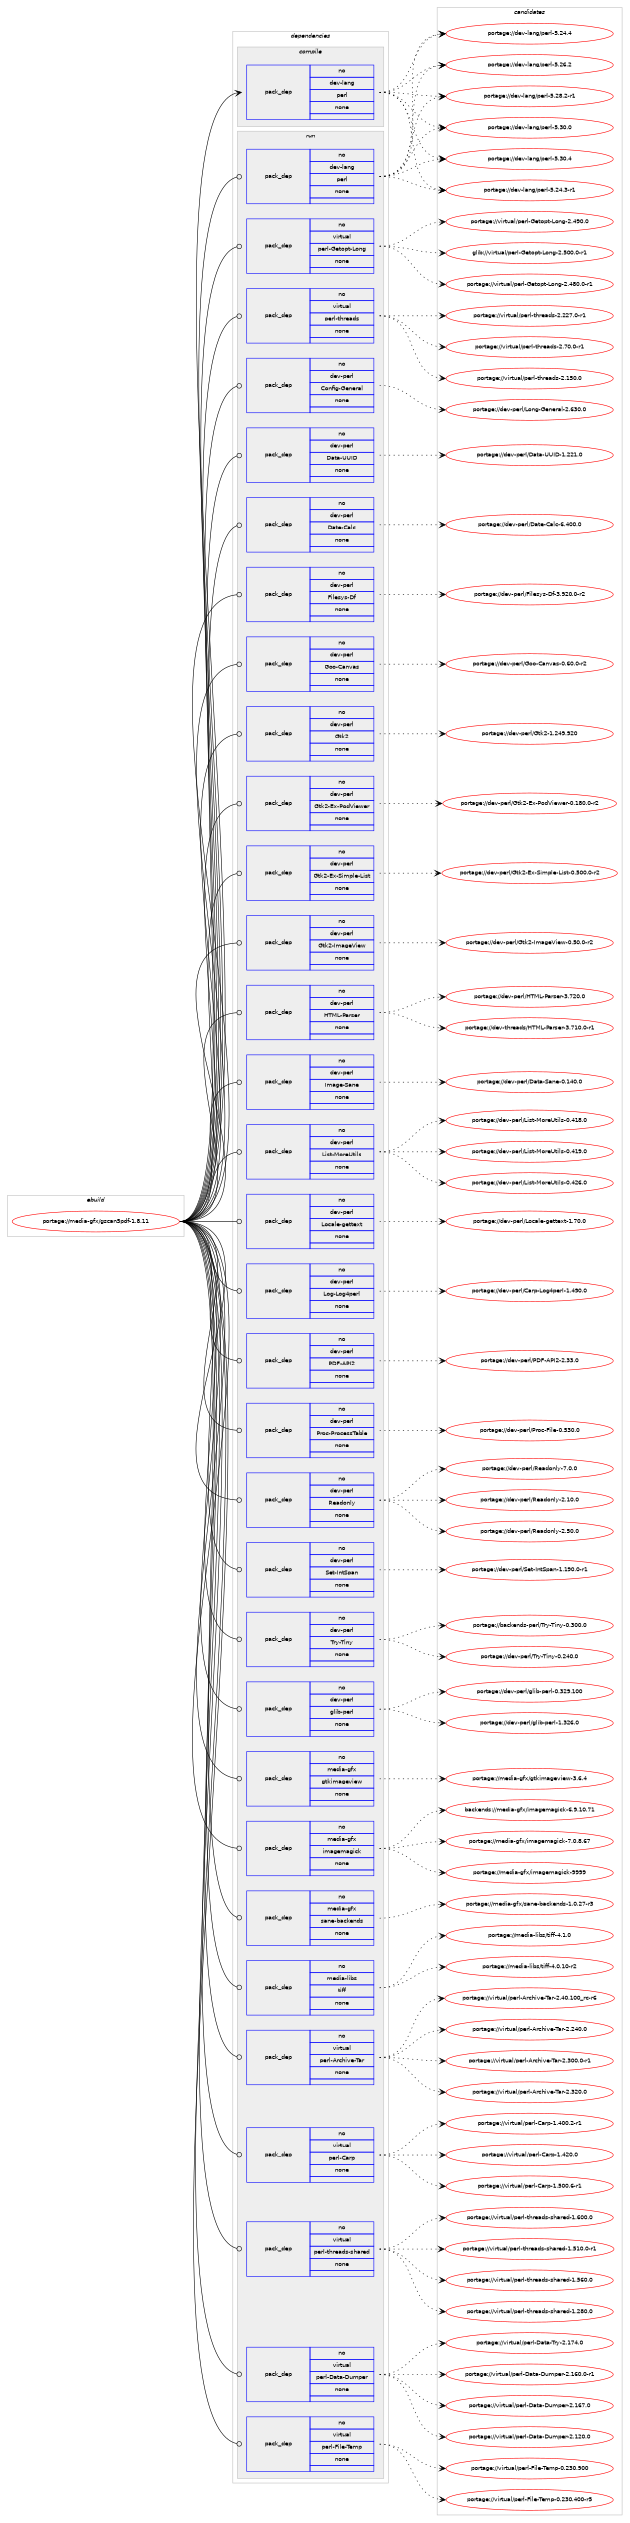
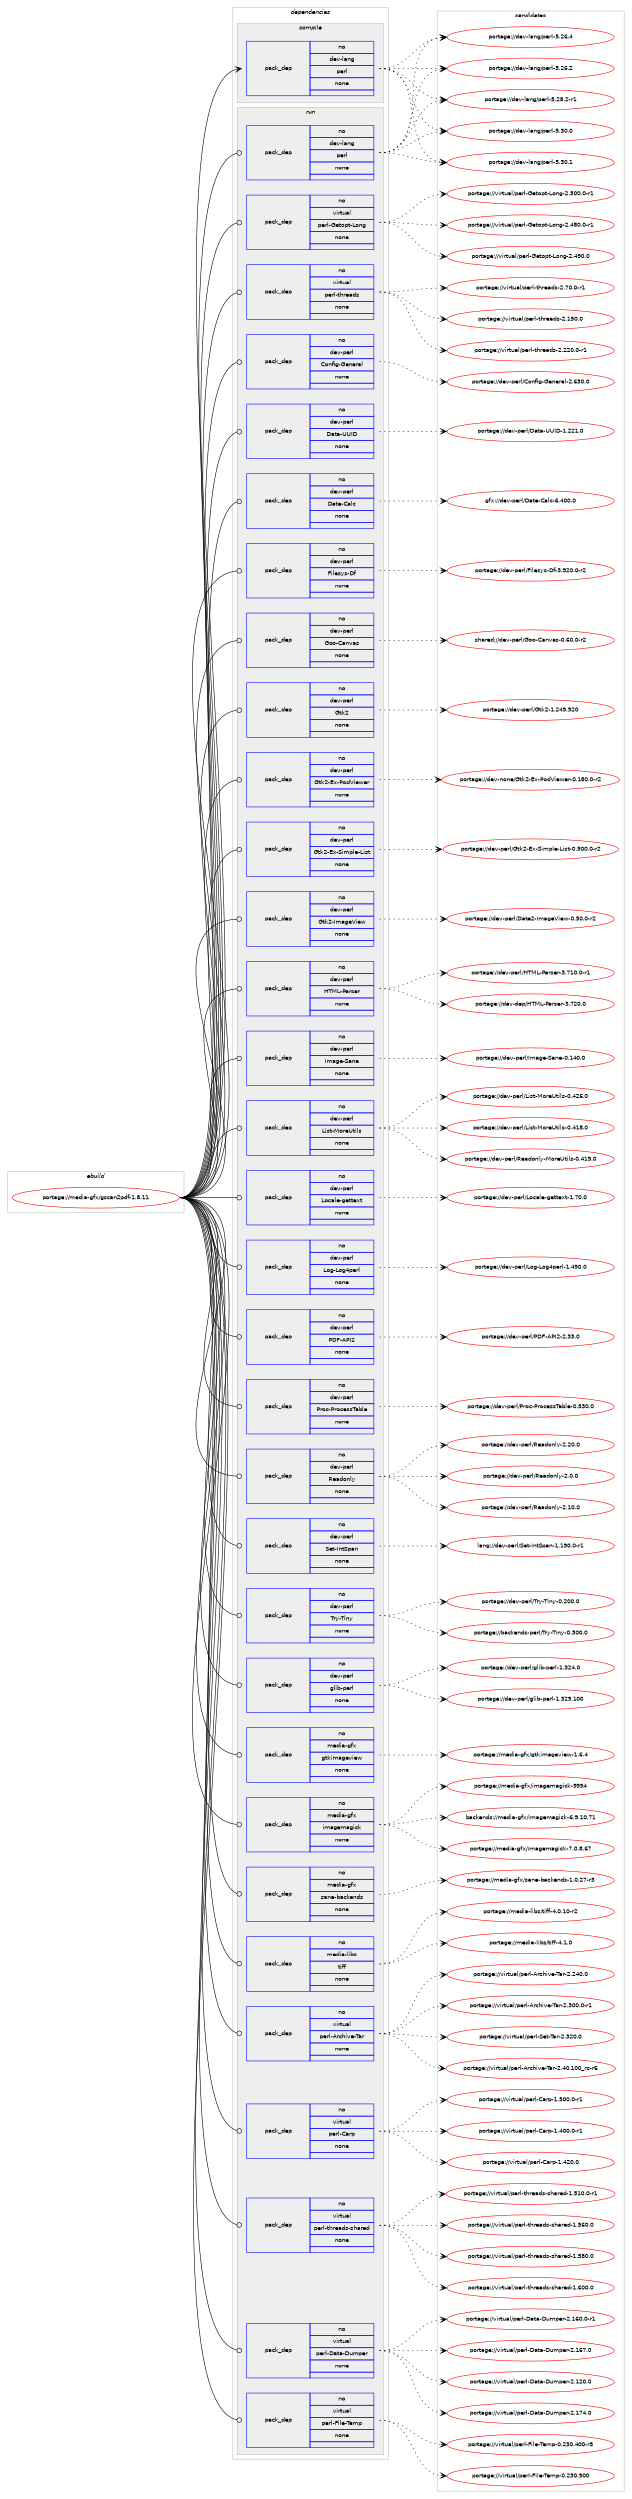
(530, 34) -> (531, 37)
(530, 159) -> (531, 163)
(530, 190) -> none
(530, 253) -> (531, 194)
(530, 316) -> (531, 351)
(530, 410) -> (531, 382)
(530, 525) -> (531, 501)
(530, 664) -> (531, 640)
(530, 803) -> (531, 780)
(530, 943) -> (531, 919)
(530, 997) -> (531, 1004)
(530, 1028) -> (531, 973)
(530, 1082) -> (531, 1058)
(530, 1152) -> (531, 1159)
(96, 1221) -> (96, 1198)
(530, 1291) -> (531, 1267)
(530, 1430) -> (531, 1407)
(530, 1469) -> (531, 1476)
(530, 1532) -> (531, 1445)
(530, 1570) -> (531, 1546)
(530, 1657) -> (531, 1602)
(530, 1692) -> (531, 1699)
(530, 1723) -> (531, 1668)
(530, 1779) -> (531, 1755)
(530, 1873) -> (531, 1786)
(530, 2092) -> (531, 2037)
(530, 2124) -> (531, 2131)
(530, 2186) -> (531, 2100)
(530, 2312) -> (531, 2257)
(530, 2343) -> (531, 2413)
